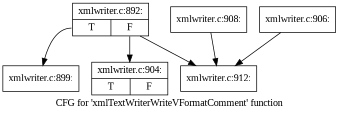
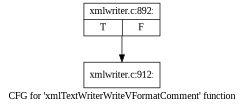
(209, 20) -> none
(298, 20) -> none
(41, 79) -> none
(130, 79) -> none
